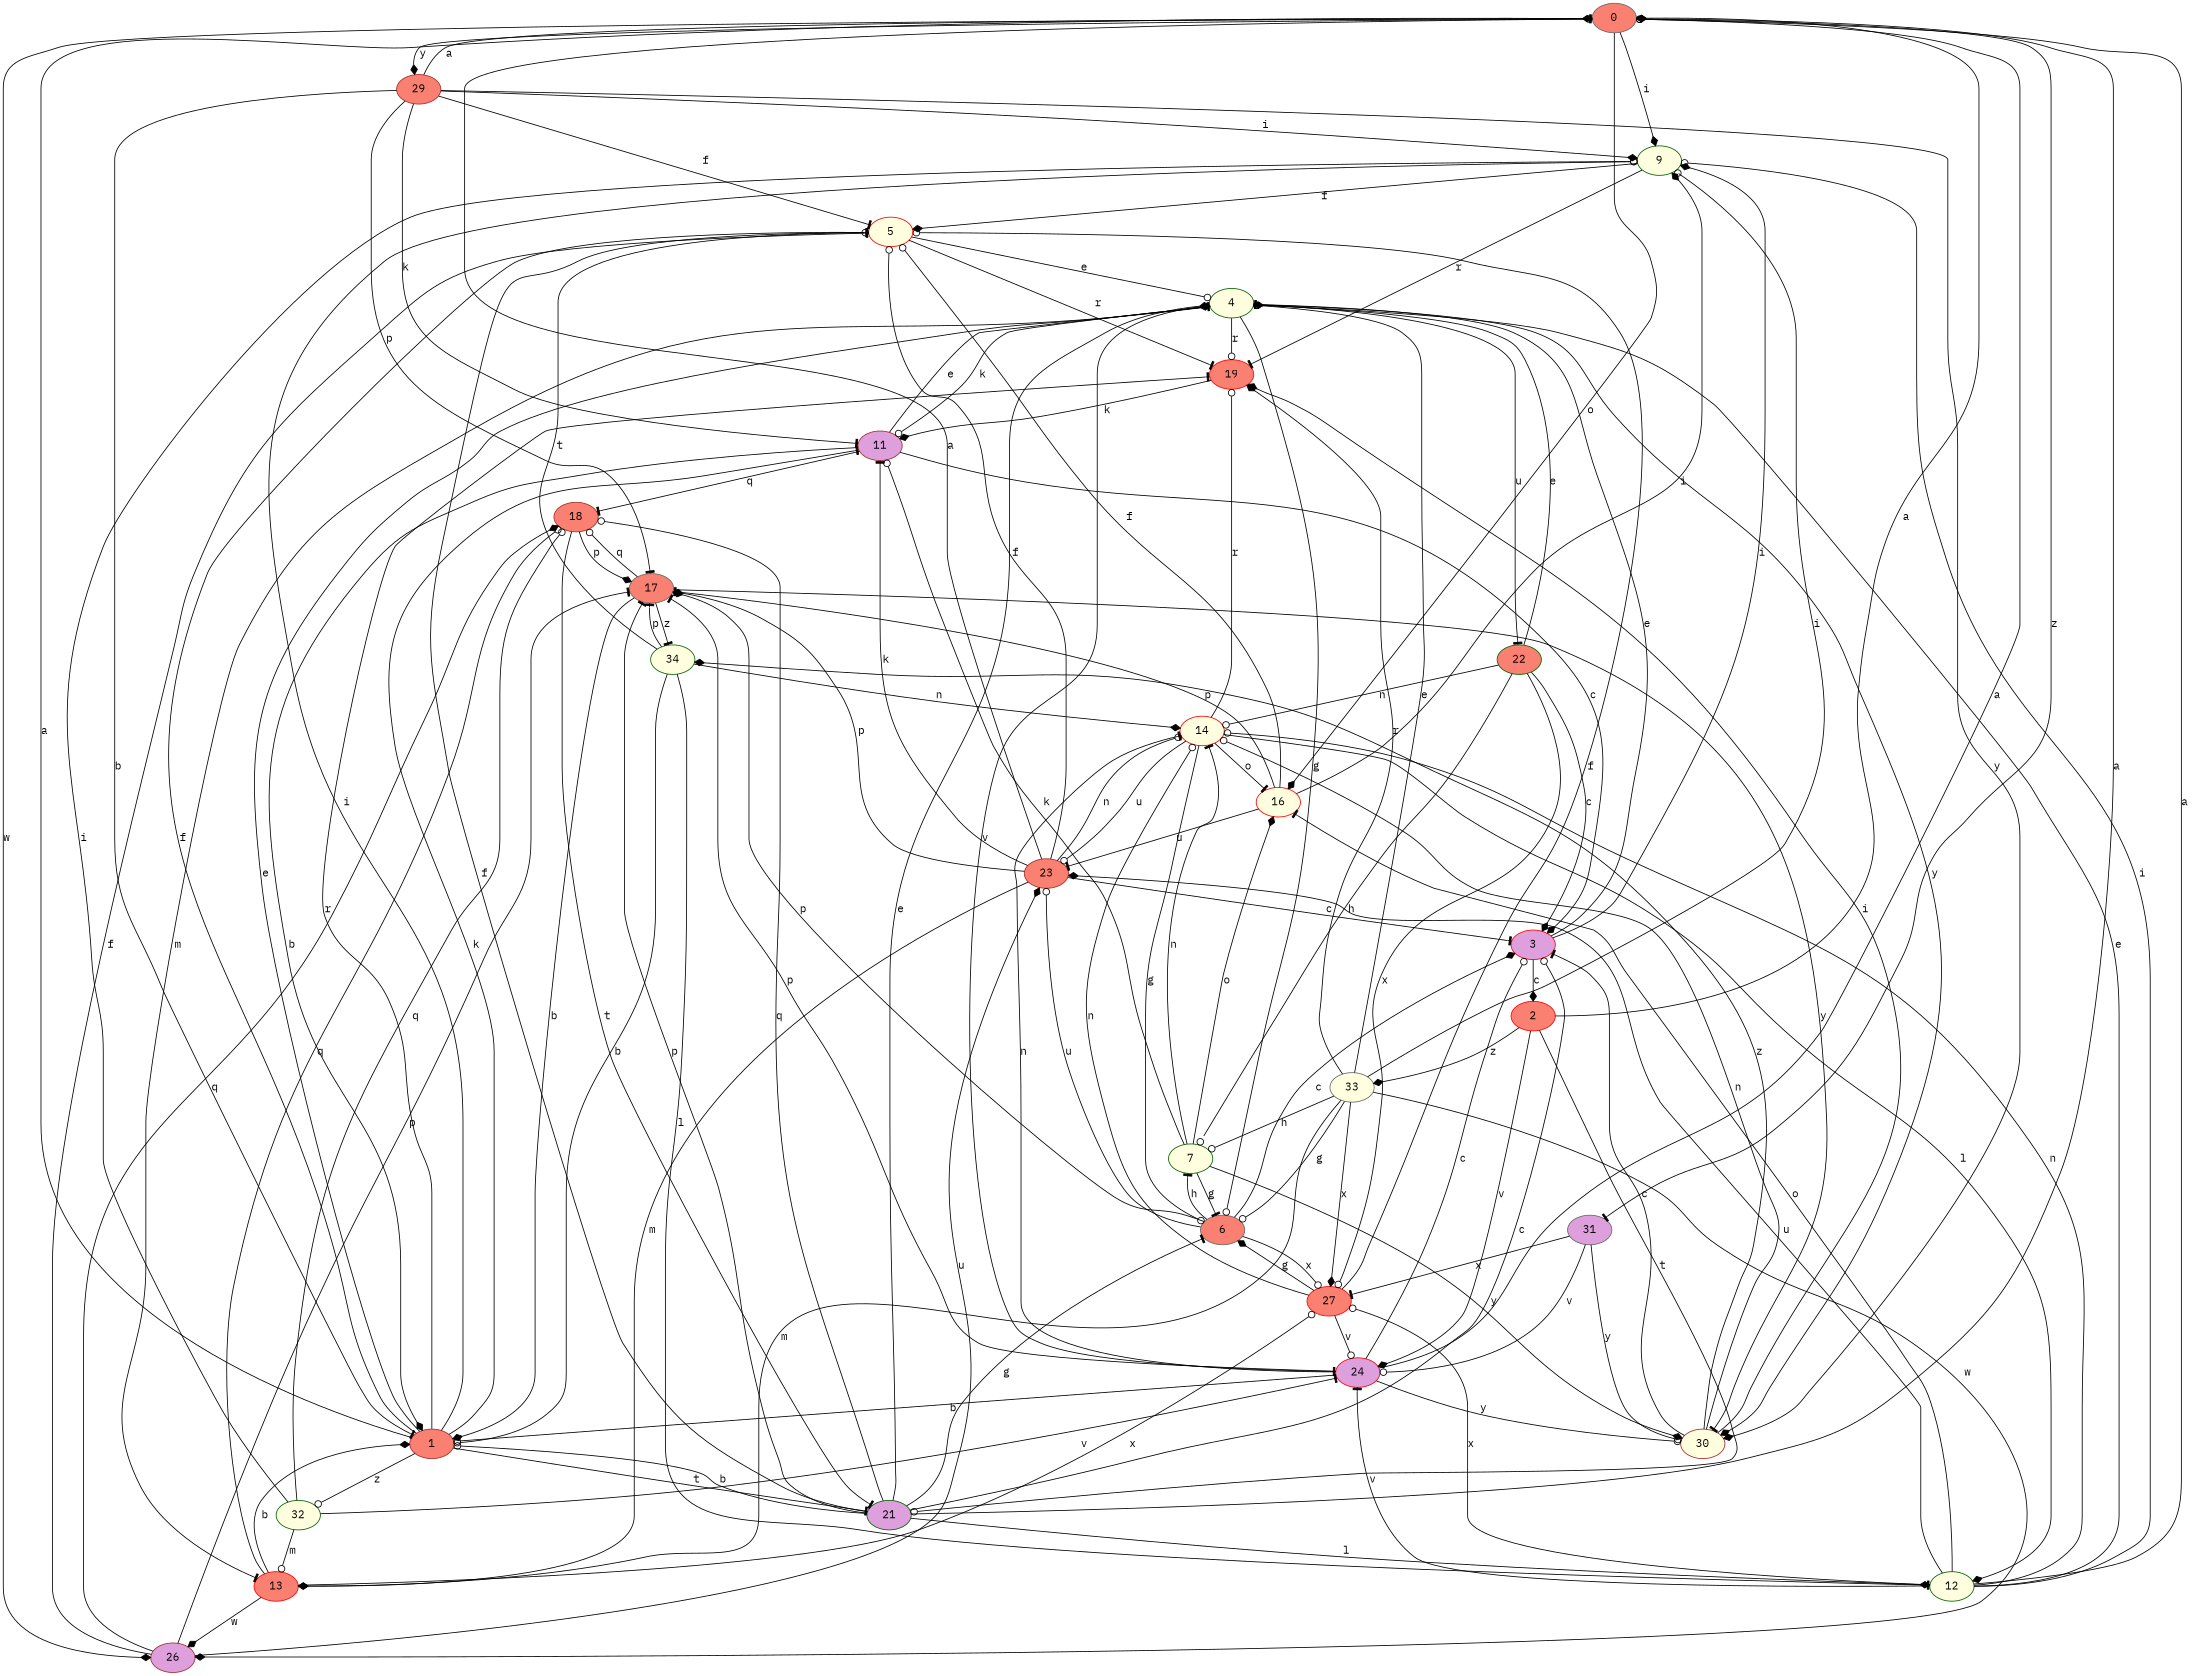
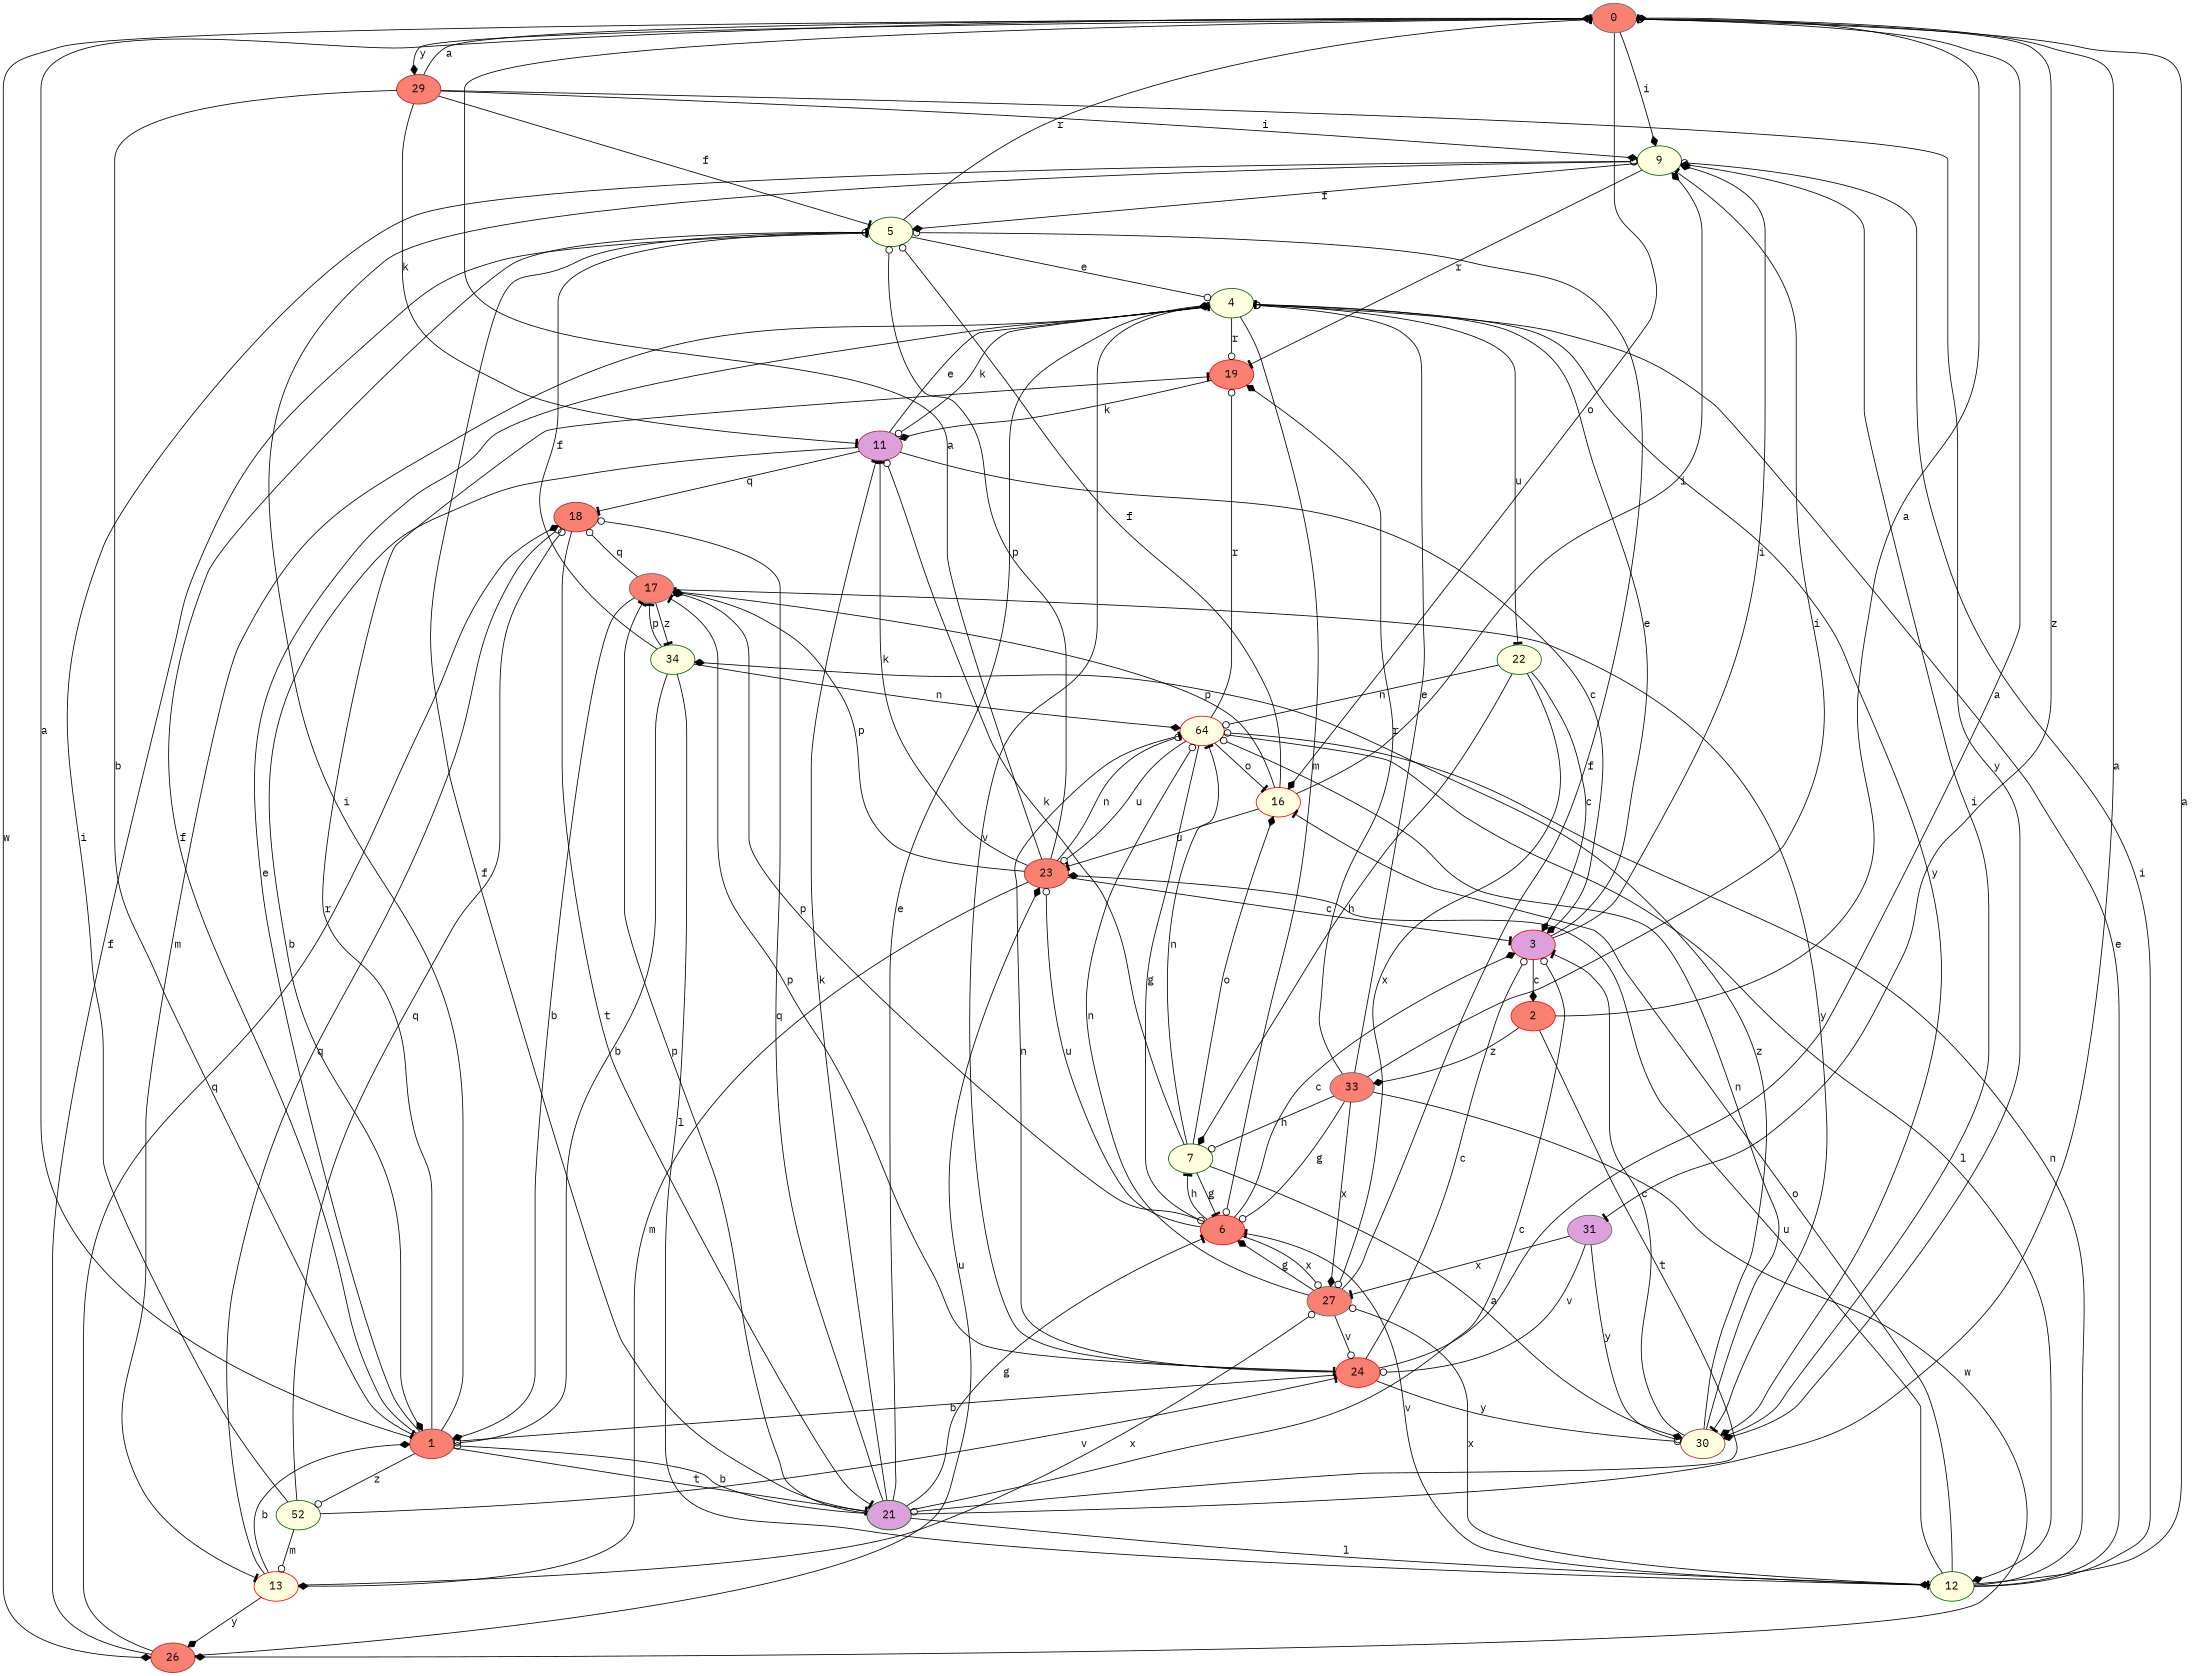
(891, 232) -> (891, 232)
(1059, 302) -> (1228, 67)
(1528, 368) -> none
(421, 390) -> none
(560, 446) -> (560, 446)
(1016, 553) -> (1016, 553)
(595, 560) -> none
(1519, 660) -> (1519, 660)
(1823, 728) -> (1823, 728)
(1202, 731) -> (1202, 731)
(1316, 767) -> (1316, 767)
(406, 788) -> (818, 981)
(1790, 819) -> (1957, 782)
(1351, 900) -> (1351, 900)
(2092, 1029) -> (2092, 1029)
(1352, 1087) -> (1352, 1087)
(417, 1101) -> none
(1491, 1218) -> none
(1223, 1230) -> (1223, 1230)
(1329, 1301) -> (1329, 1301)
(1494, 1301) -> (1494, 1301)
(797, 1323) -> none
(1358, 1373) -> (1358, 1373)
(298, 1515) -> (298, 1515)
(1581, 1581) -> (1495, 1551)
(276, 1586) -> (276, 1586)
(235, 1622) -> (235, 1622)
(173, 1658) -> (173, 1658)
